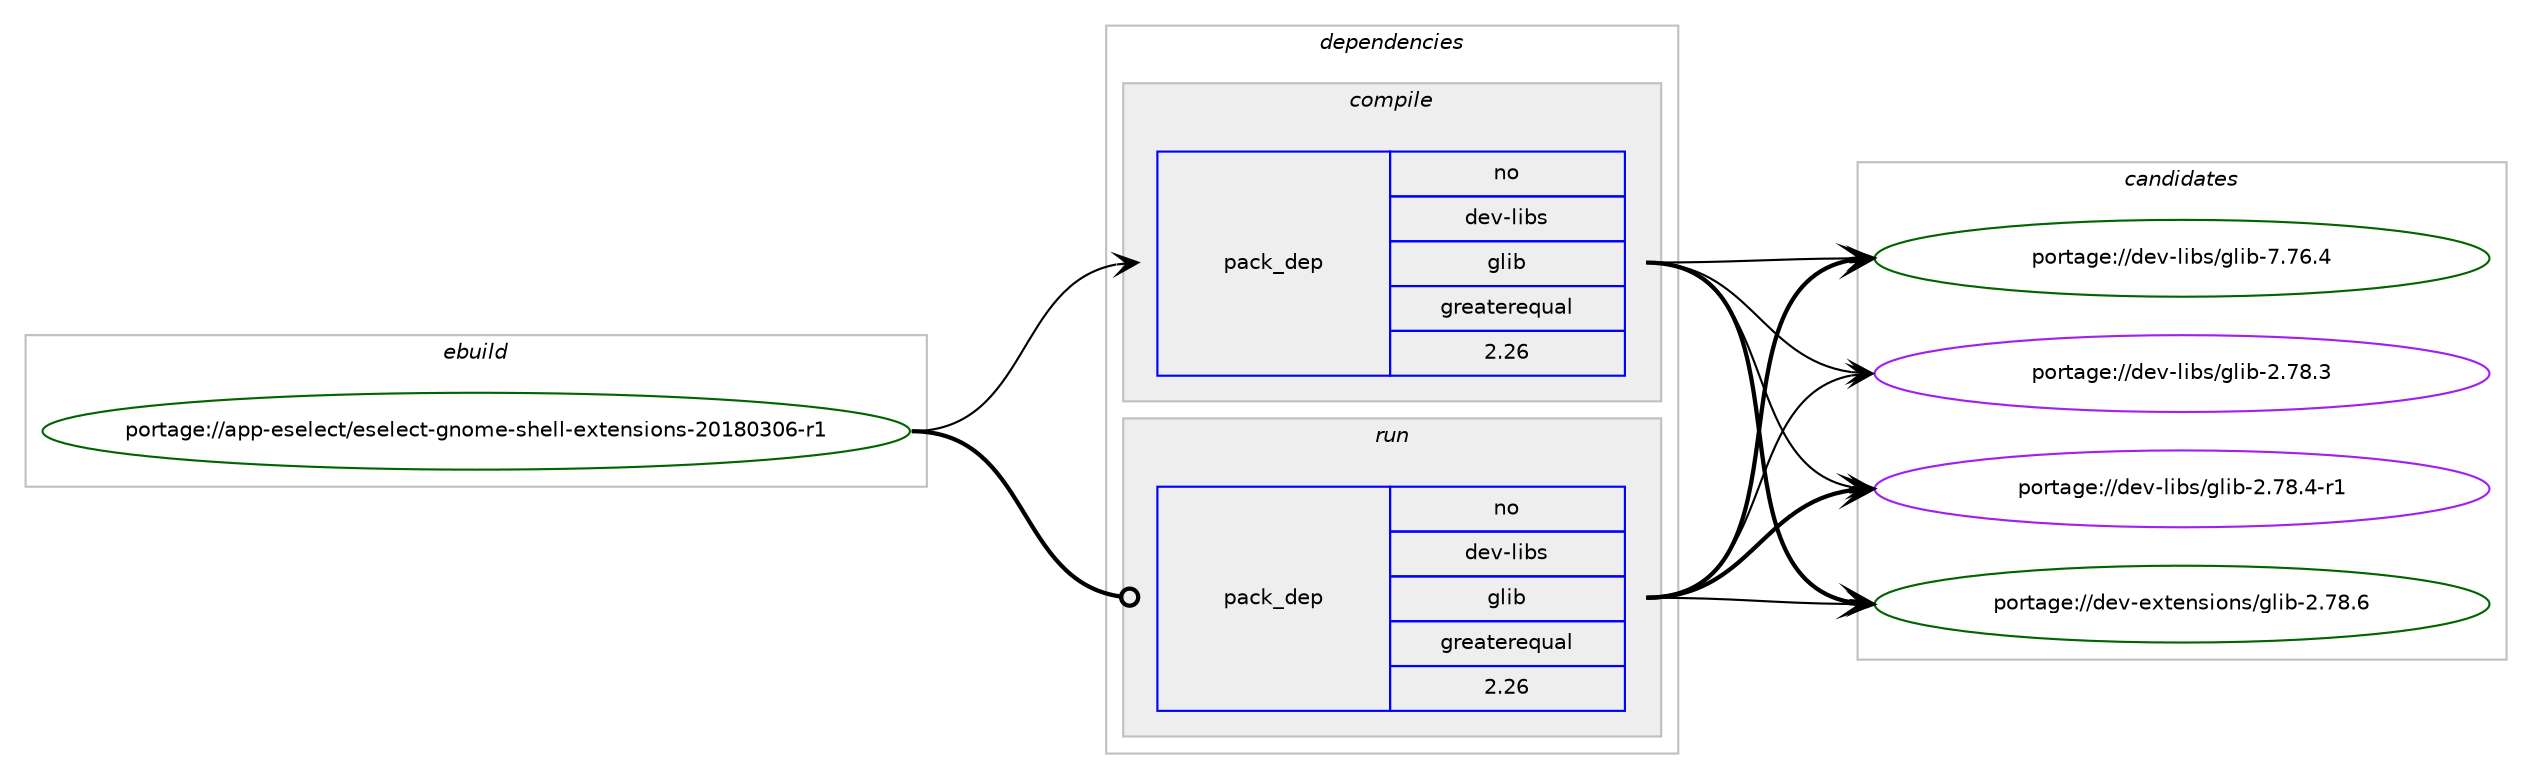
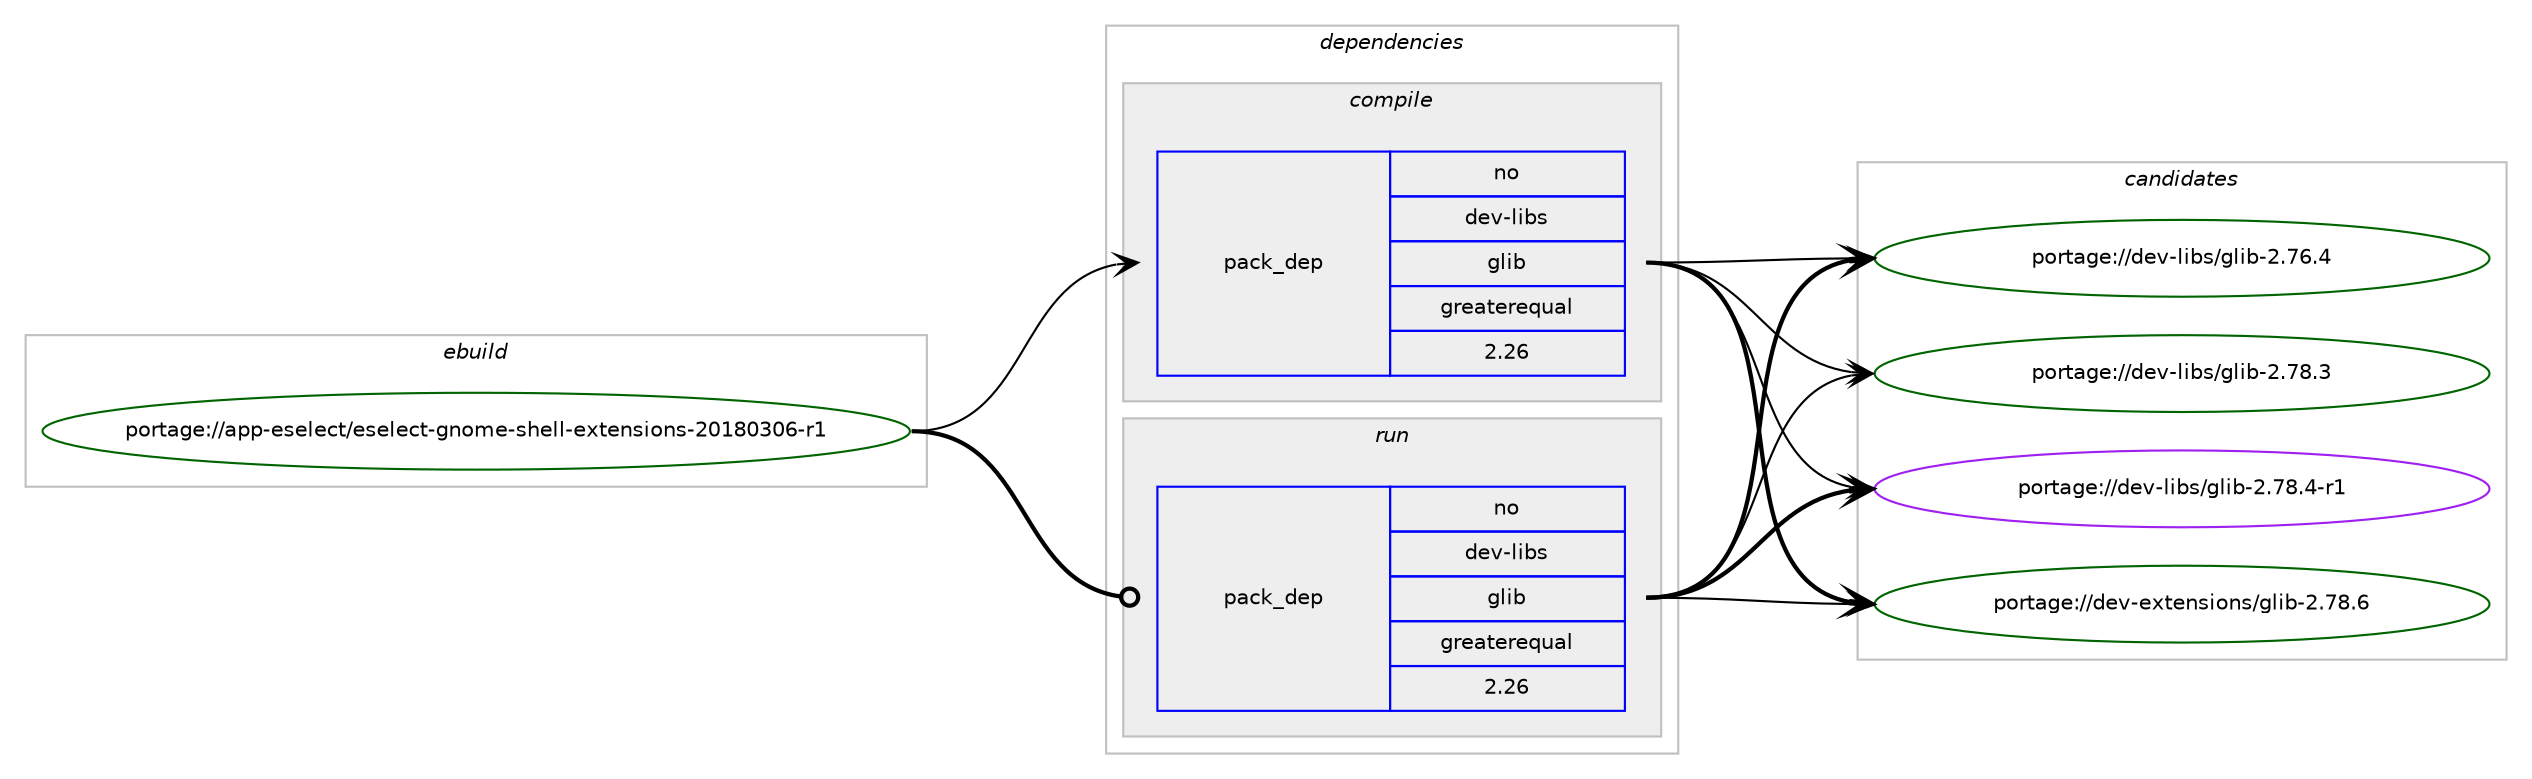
(2182, 258) -> (2182, 258)
(2182, 374) -> (2182, 374)
